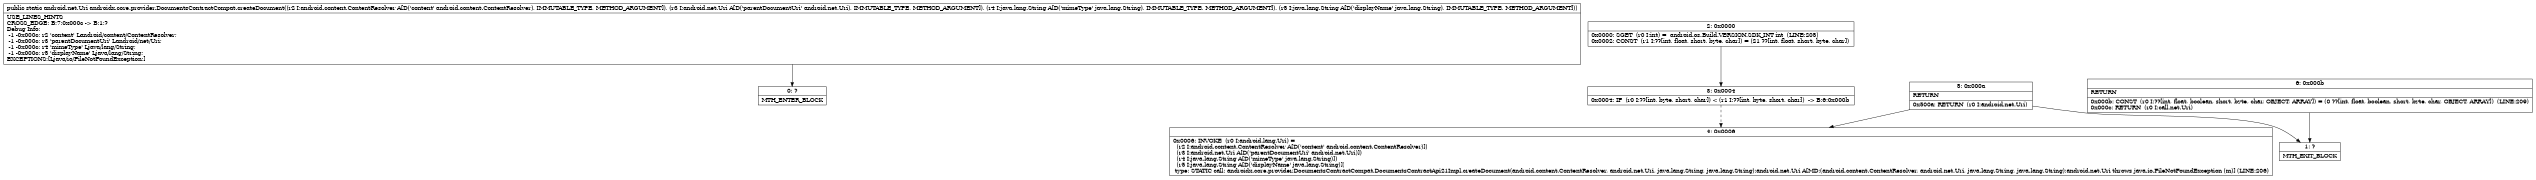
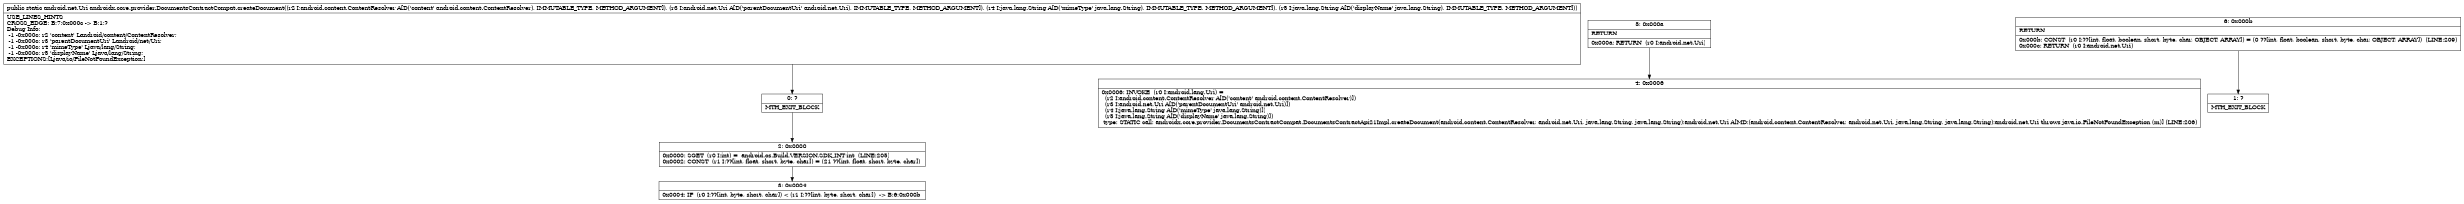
(792, 100) -> (792, 108)
(1971, 105) -> (1649, 43)
(2143, 108) -> (2077, 46)
(1721, 114) -> none
(2167, 116) -> none
none -> (792, 125)
